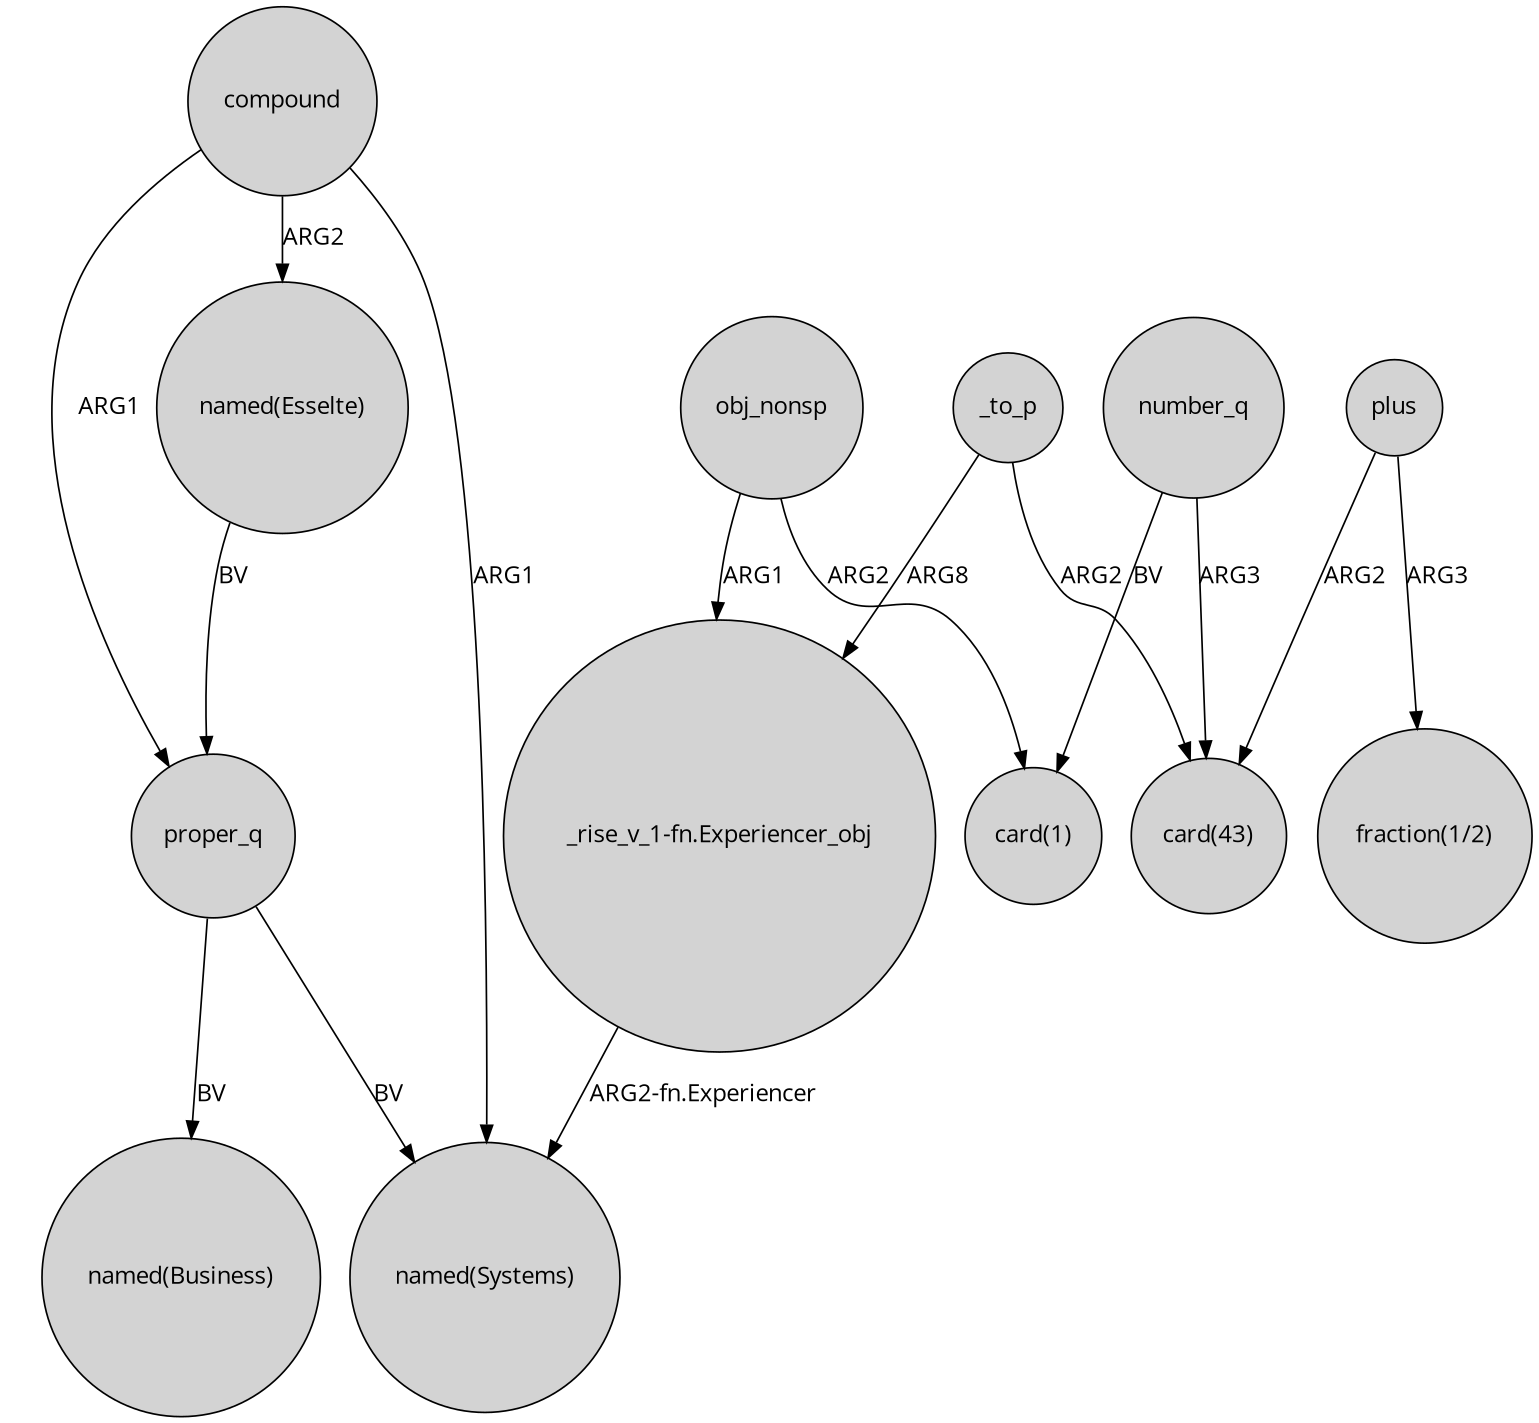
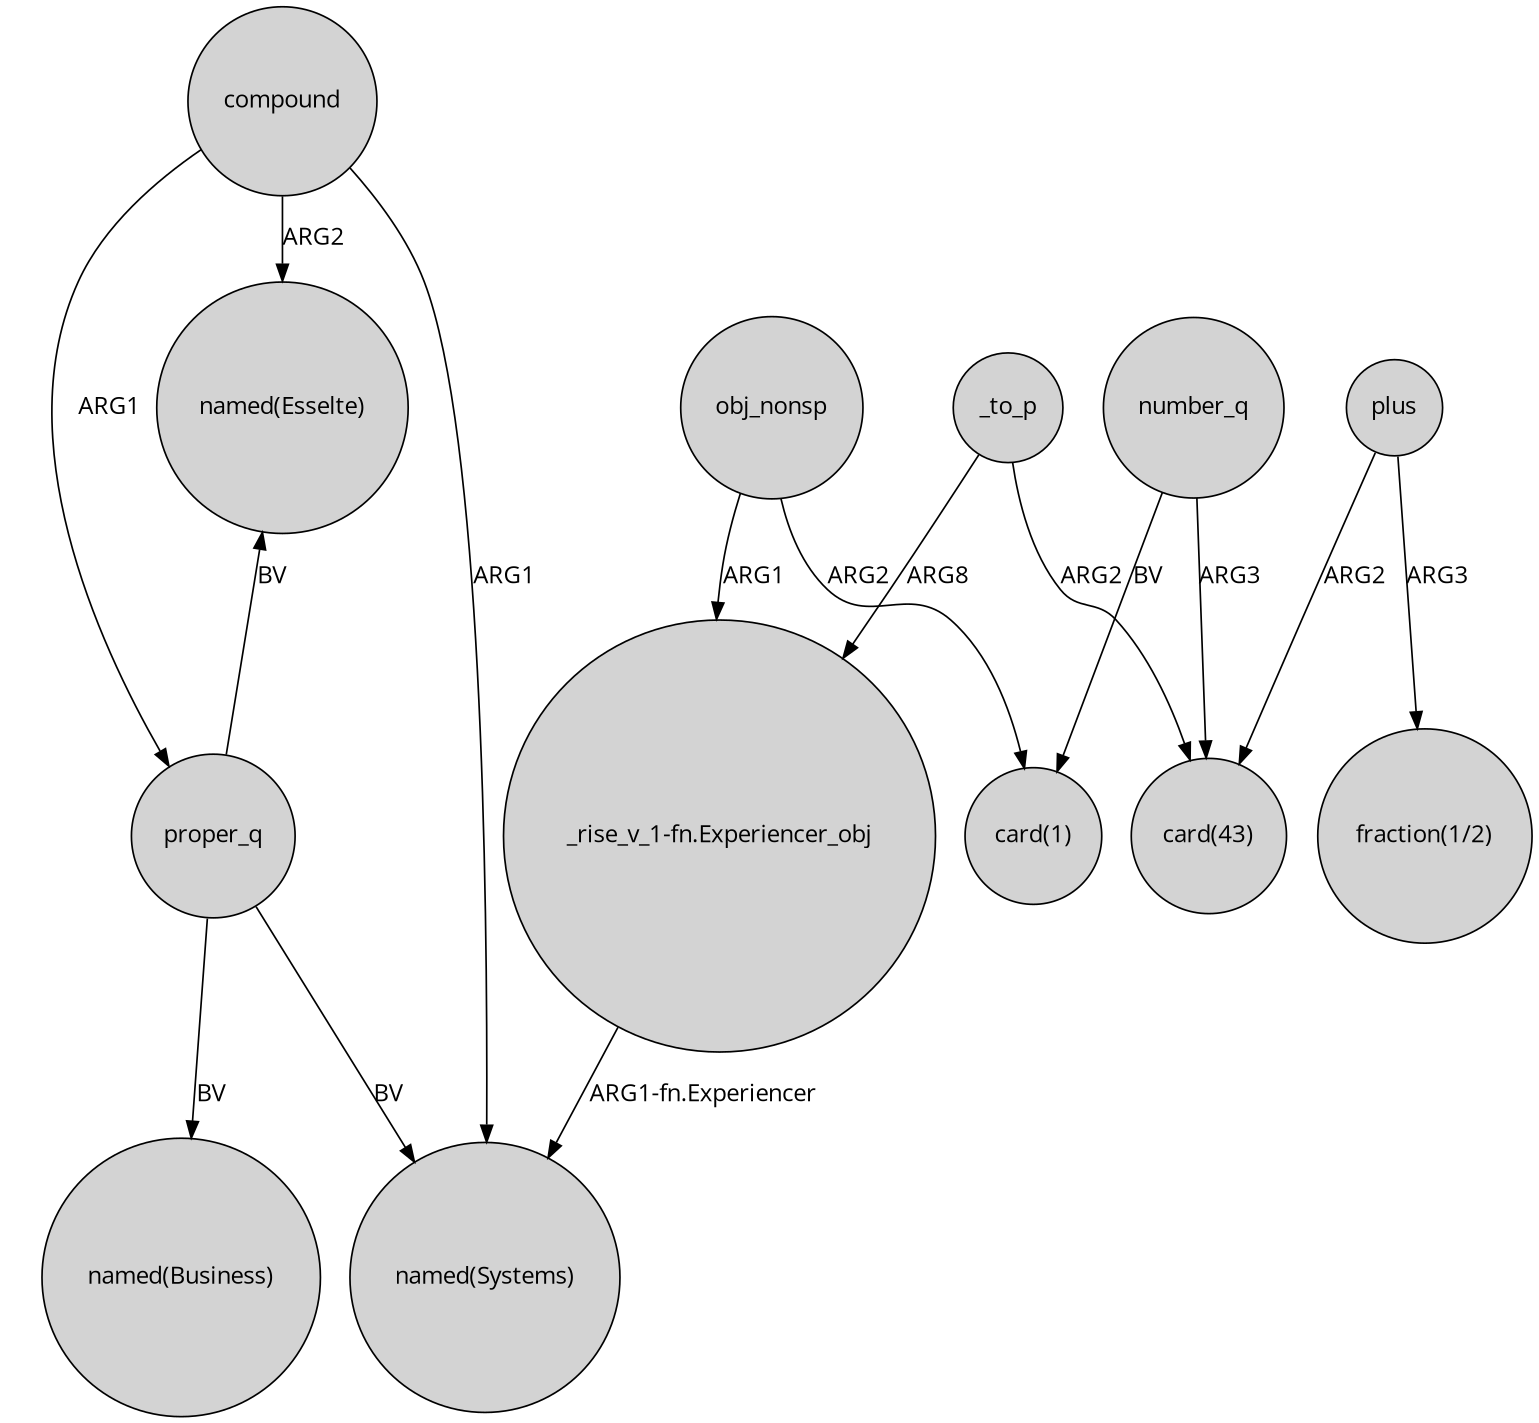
(209, 629) -> (243, 652)
(703, 1095) -> (703, 1095)
